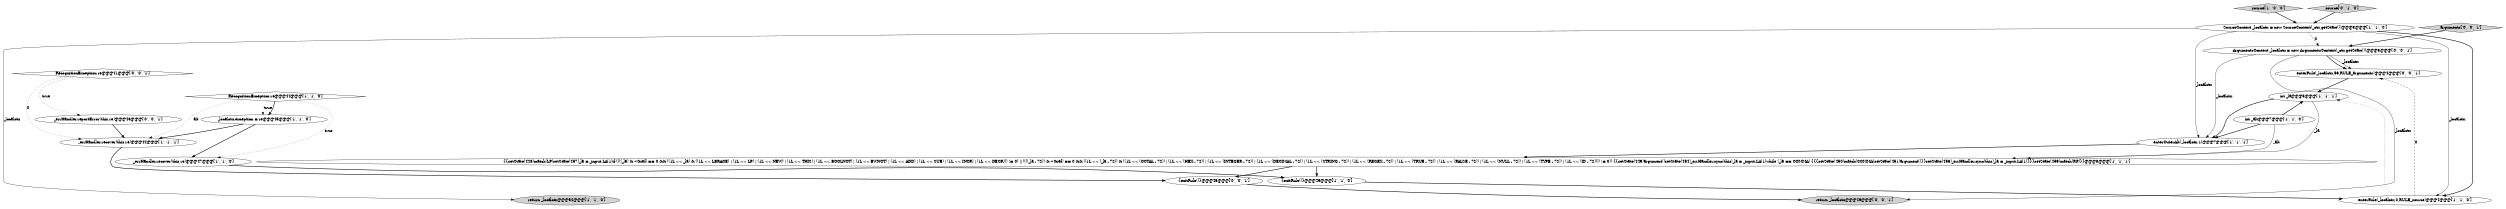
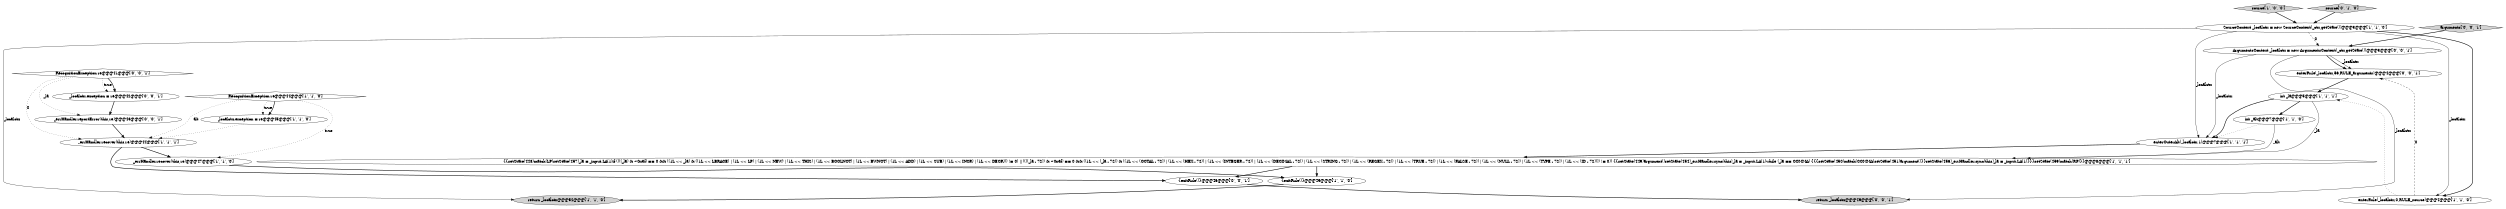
(46, 97) -> (46, 97)
none -> (116, 97)
(2292, 109) -> (2291, 107)
(2239, 131) -> (2239, 131)
(203, 132) -> (203, 132)
(225, 140) -> (155, 152)
(1852, 190) -> (953, 197)
